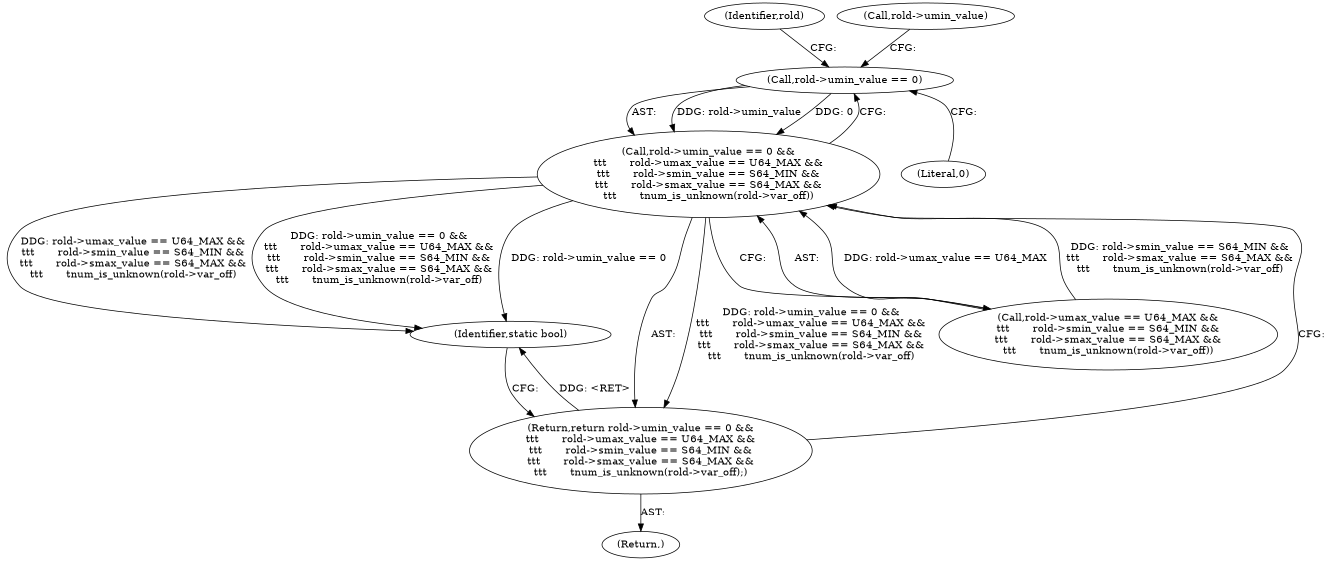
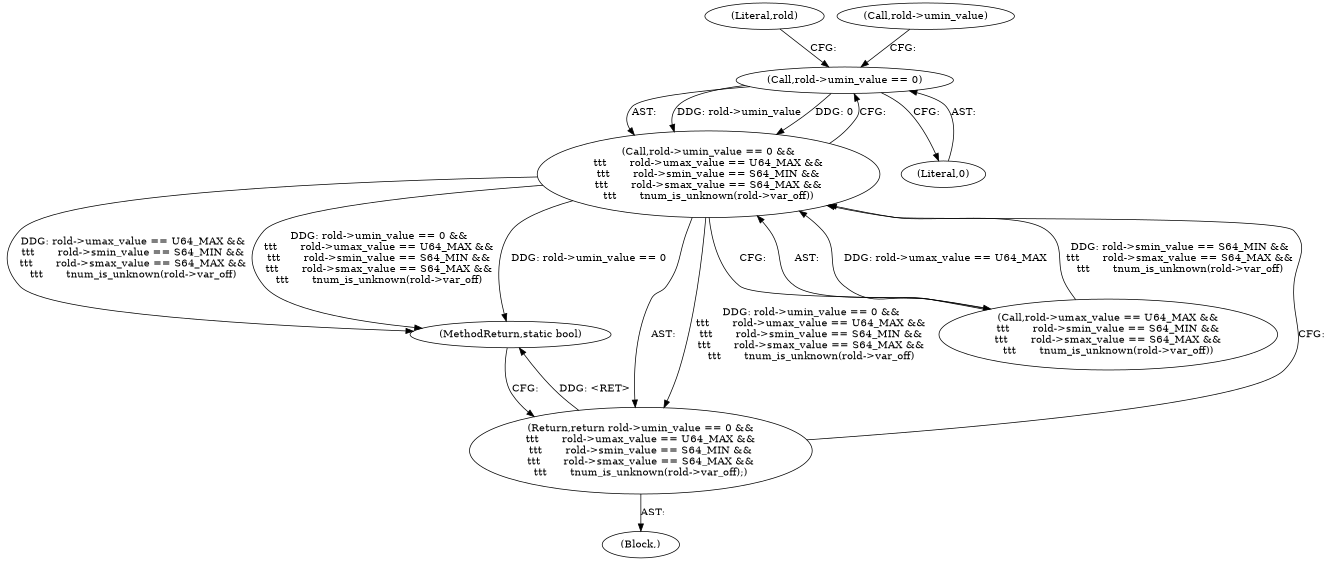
(765, 16) -> (765, 16)
(965, 112) -> (965, 112)
none -> (914, 118)
(511, 335) -> (511, 335)
(641, 545) -> (641, 545)
